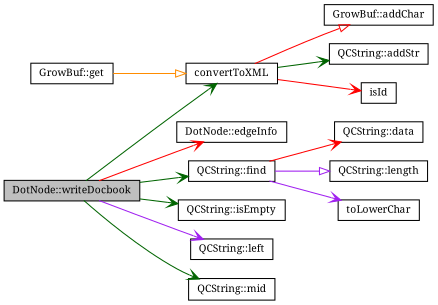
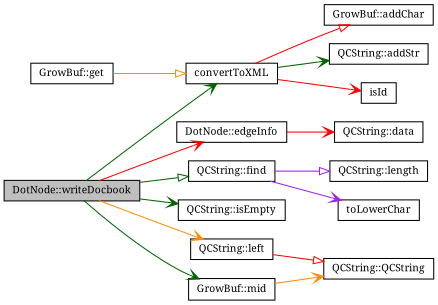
(300, 153) -> (305, 132)
(159, 180) -> (159, 180)
(146, 218) -> (146, 218)
none -> (379, 269)
(232, 289) -> (232, 289)
